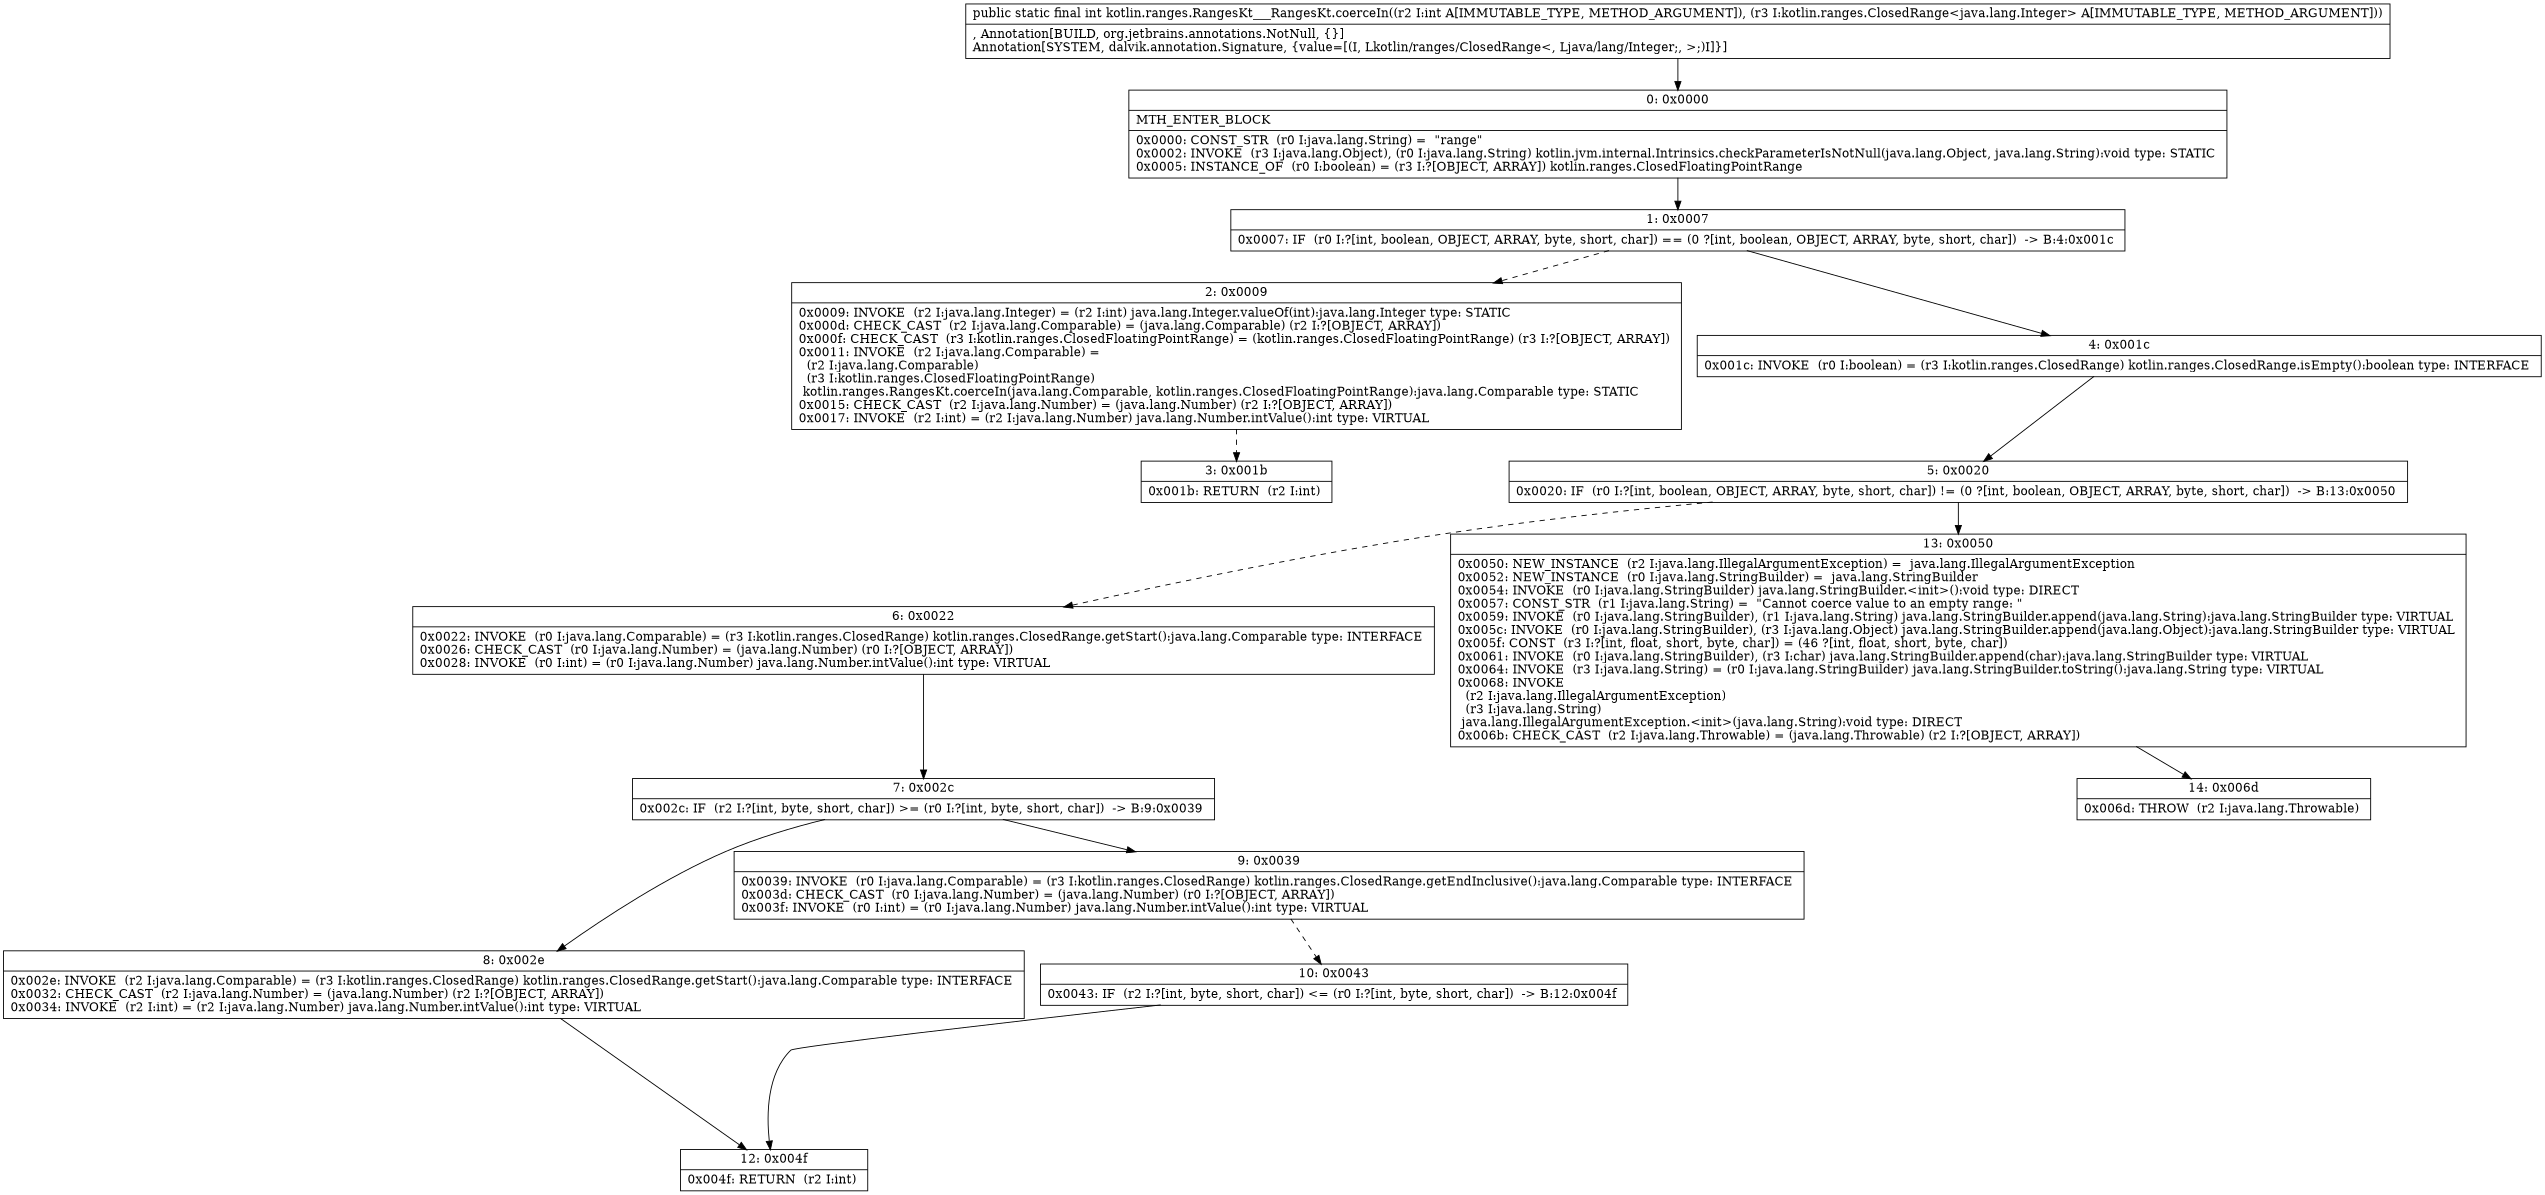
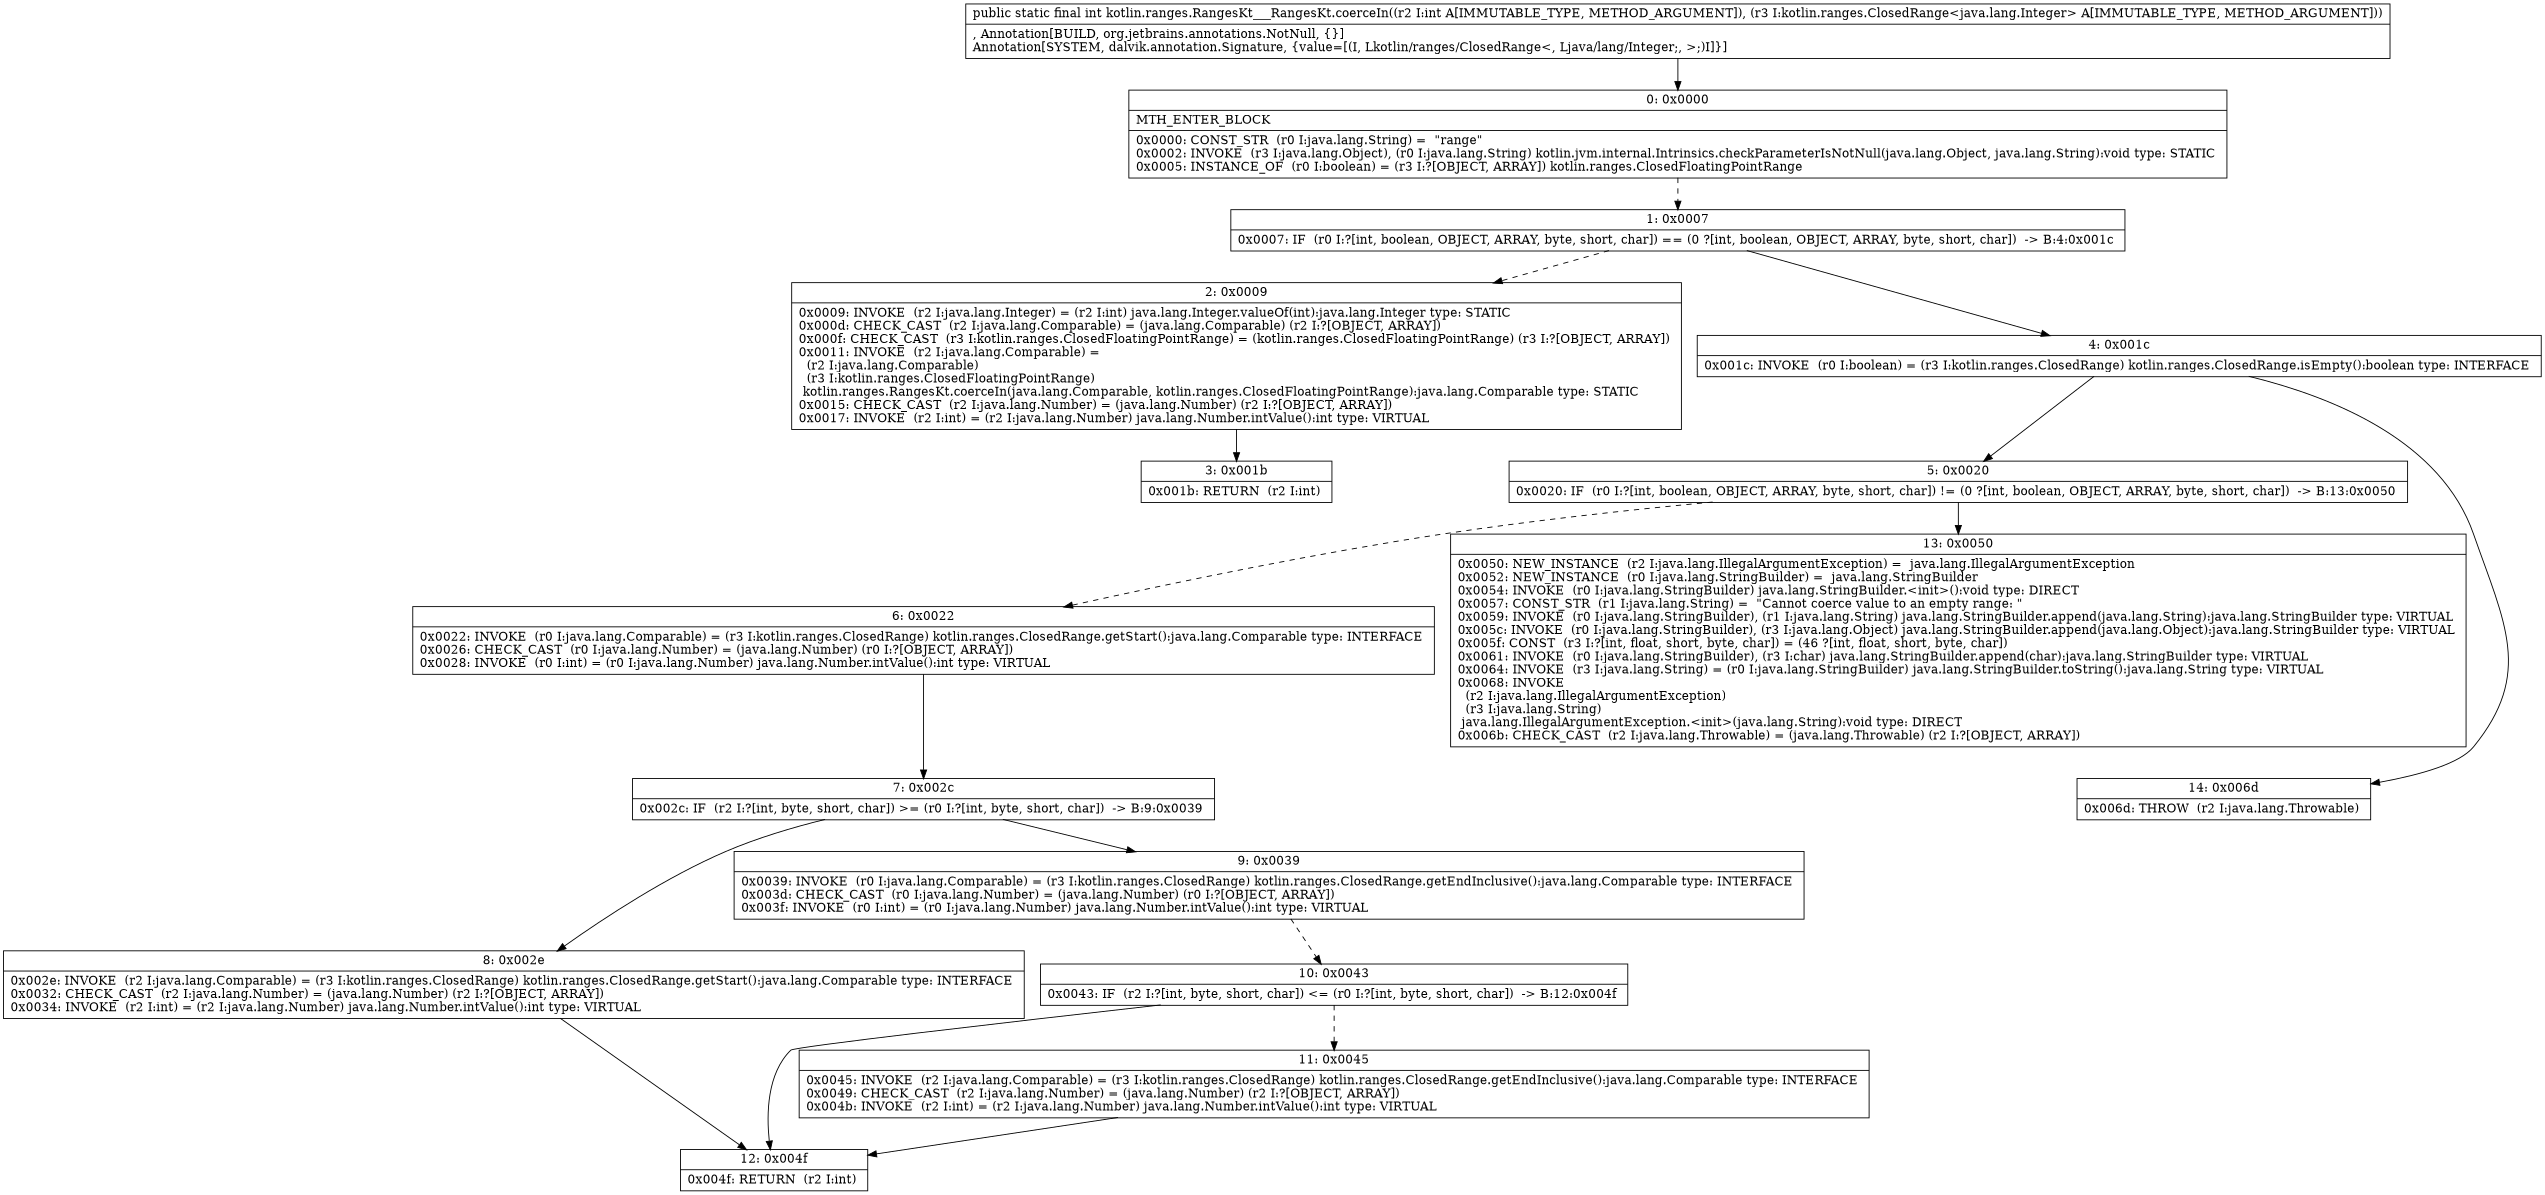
(1678, 189) -> (1678, 189)
(1237, 441) -> (1237, 441)
(2160, 760) -> (2481, 554)
none -> (1334, 1084)
